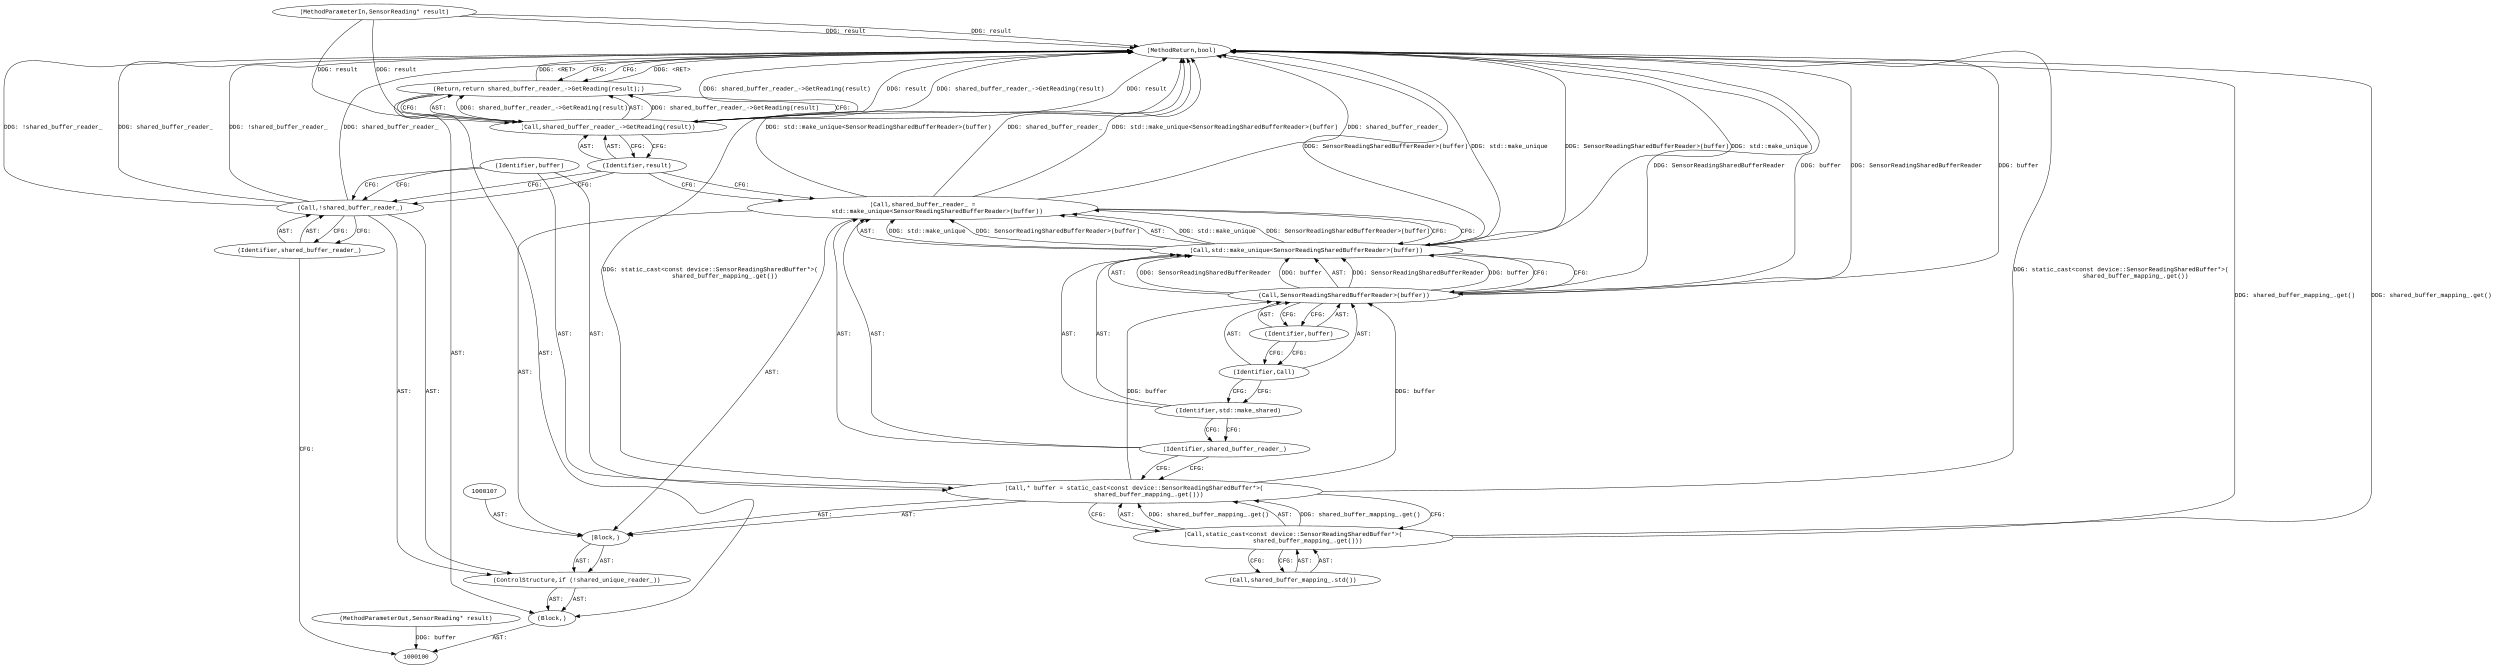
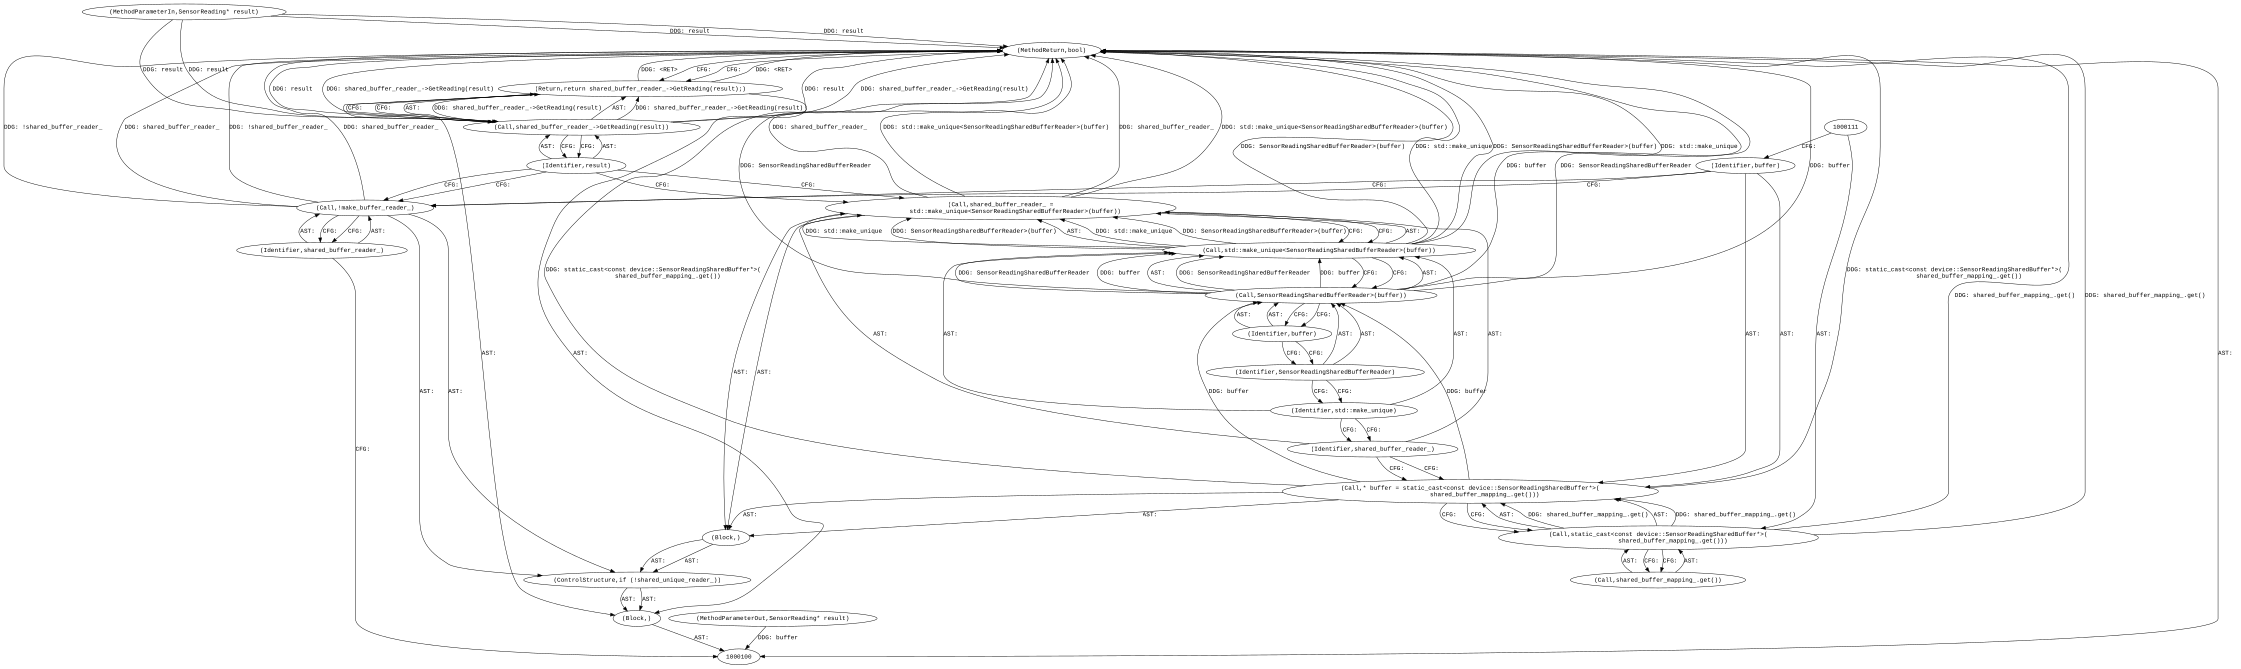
none -> (1846, 127)
(350, 208) -> (365, 208)
(1264, 372) -> (1315, 372)
(1228, 411) -> (1344, 411)
(485, 491) -> none
none -> (2218, 517)
(1293, 580) -> (1658, 580)
